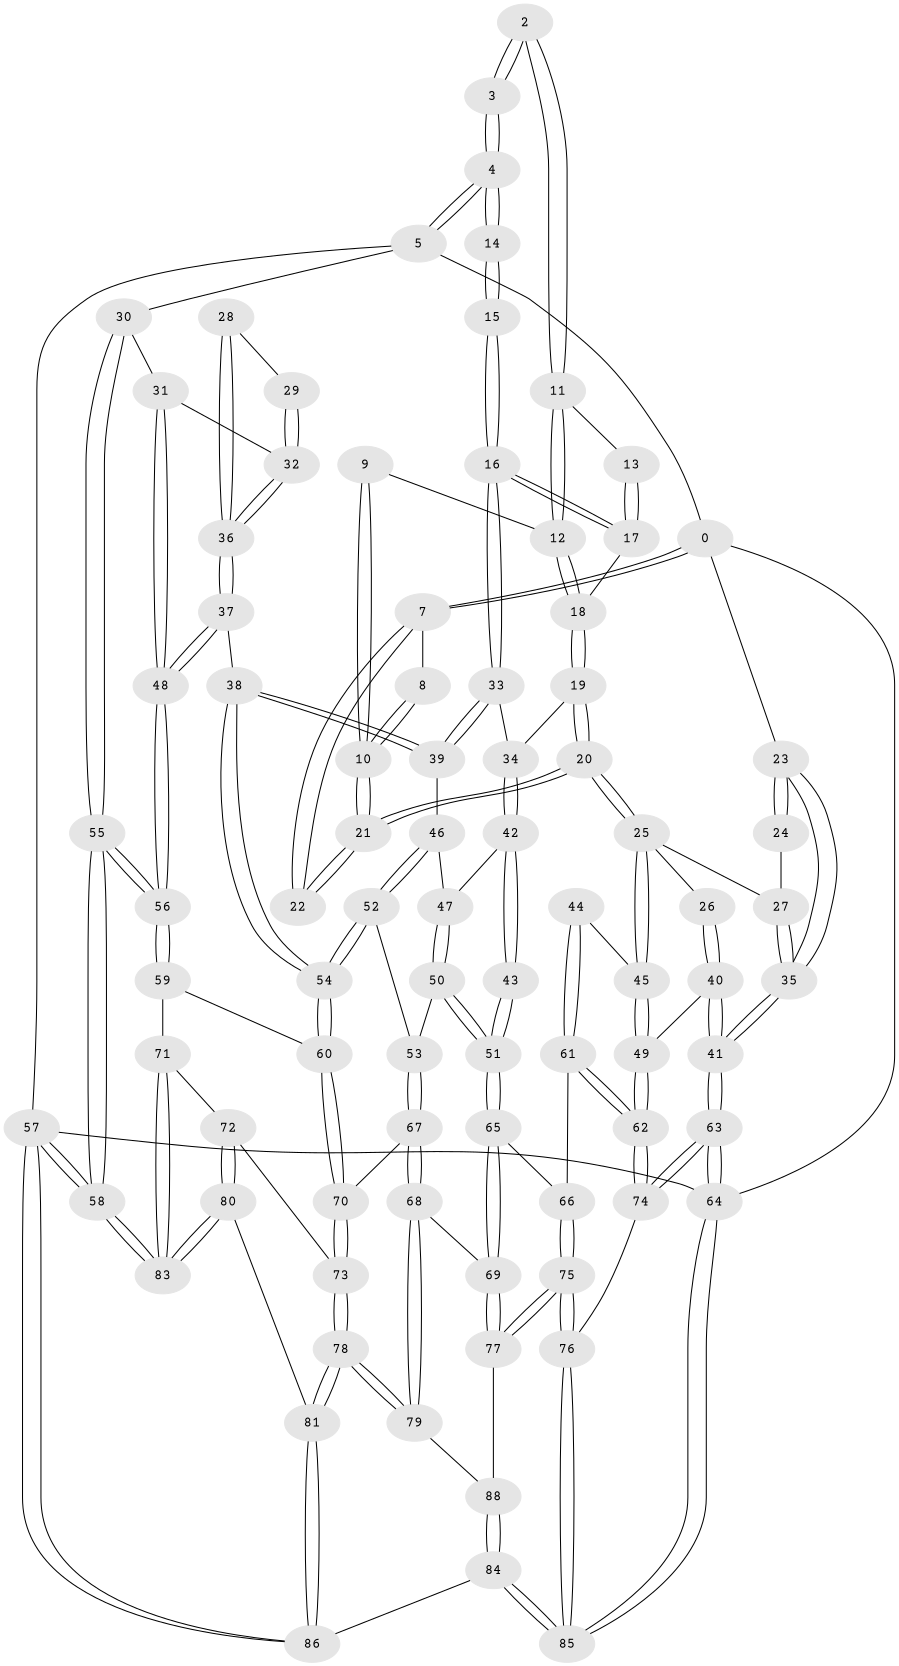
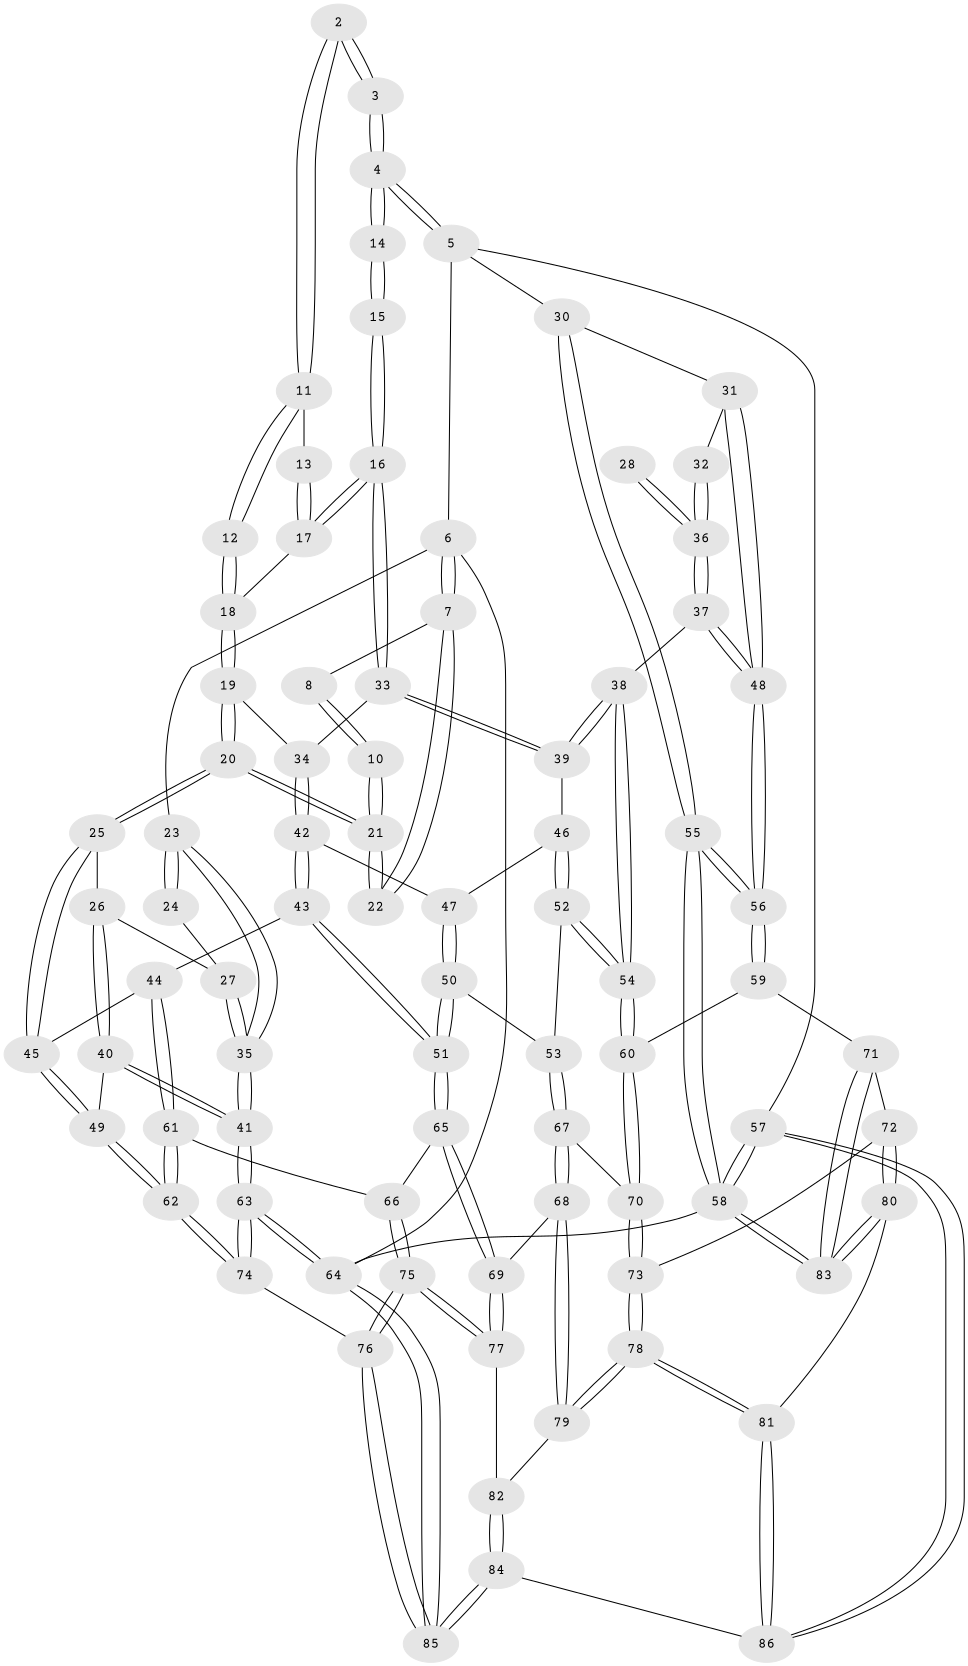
(292, 391) -> none
(365, 465) -> none
(705, 538) -> (448, 538)
(711, 870) -> (163, 944)
none -> (228, 944)
(378, 1152) -> (517, 1237)
(493, 1497) -> (496, 1497)
